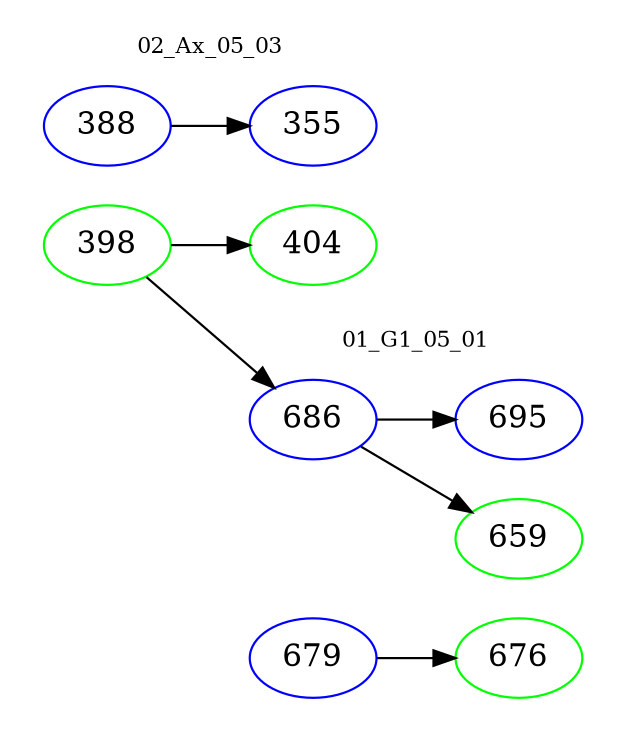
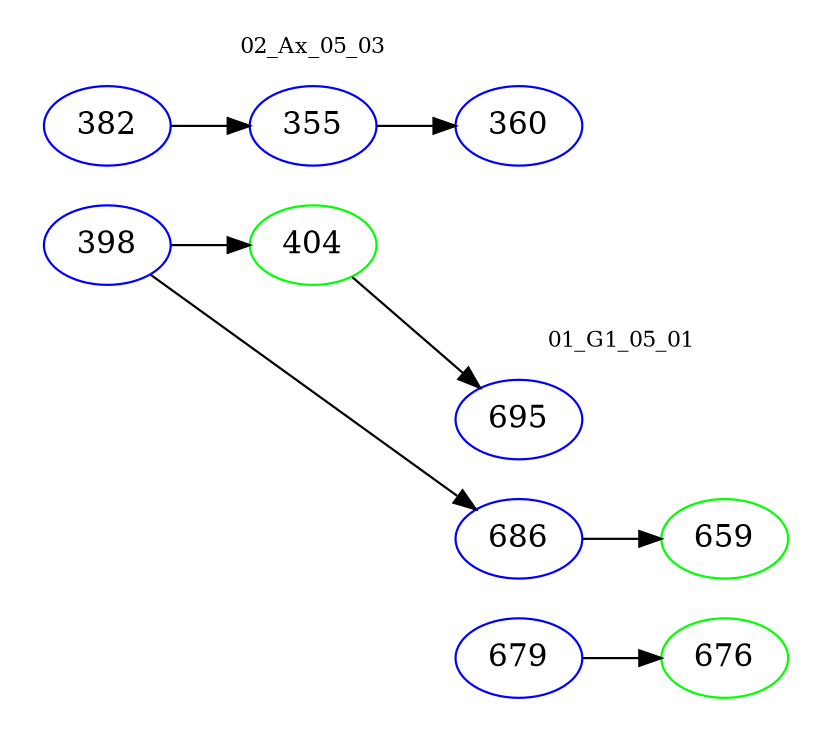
(107, 126) -> (107, 126)
none -> (519, 126)
(107, 245) -> (107, 245)
(405, 420) -> (408, 325)
